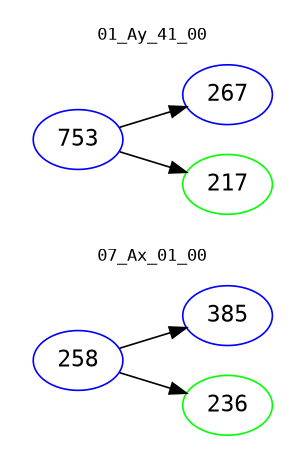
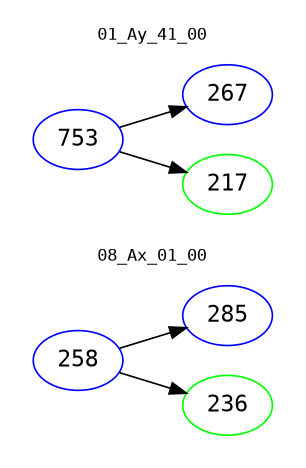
(153, 257) -> (153, 257)
(228, 316) -> (228, 316)
